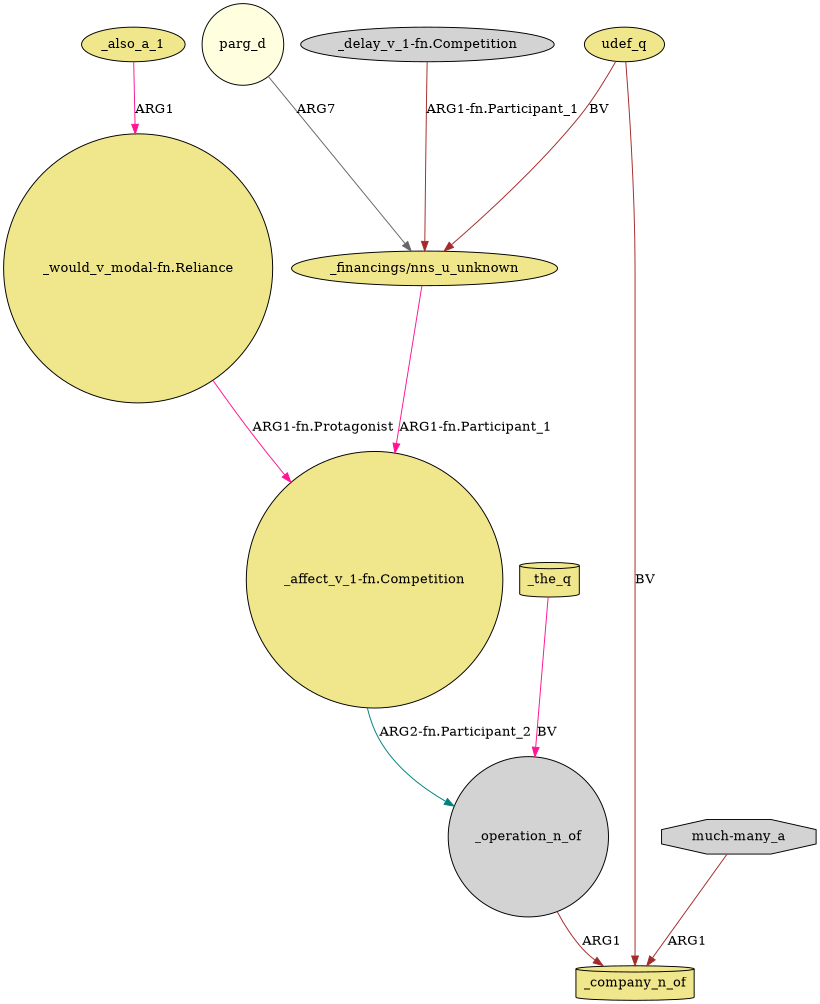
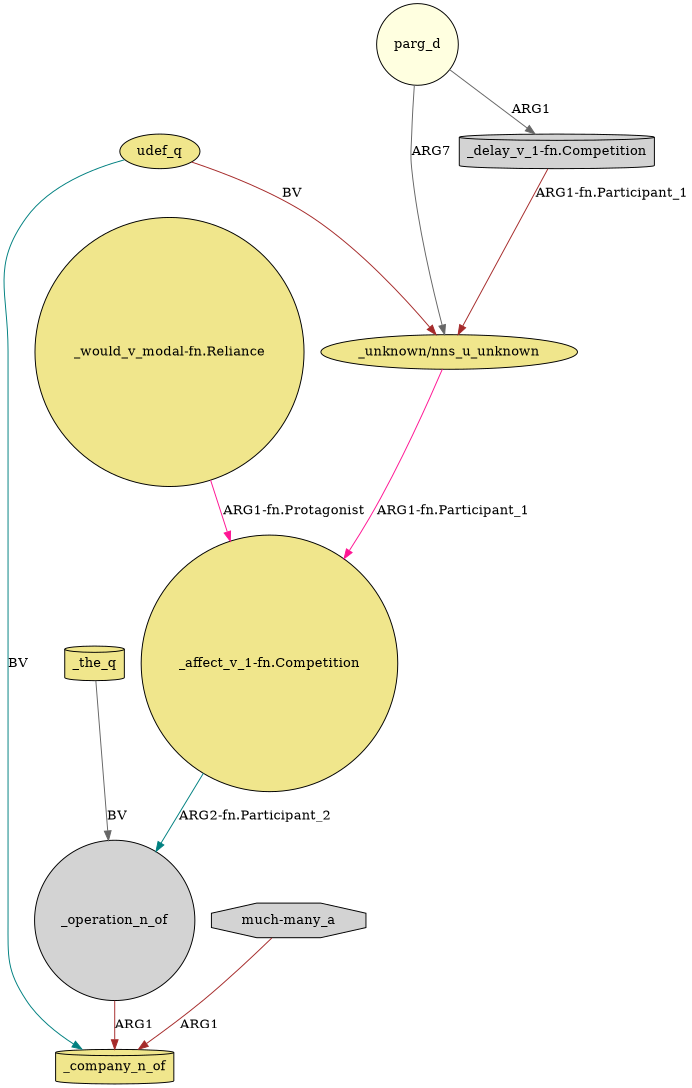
(133, 44) -> none
(427, 44) -> (557, 151)
none -> (488, 99)
(425, 268) -> (449, 352)
(635, 509) -> (8, 583)
(542, 672) -> (102, 756)
